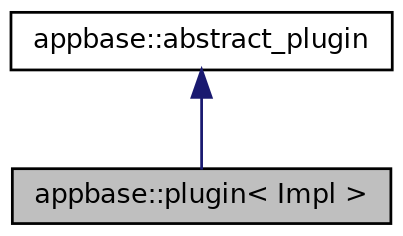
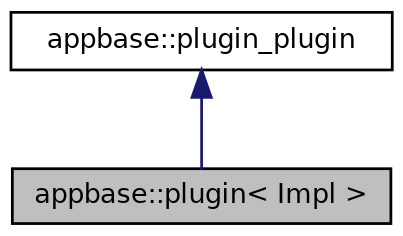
(202, 41) -> (202, 41)
